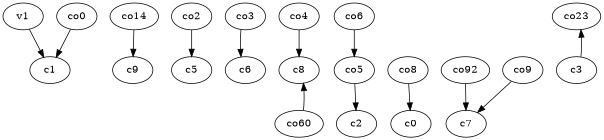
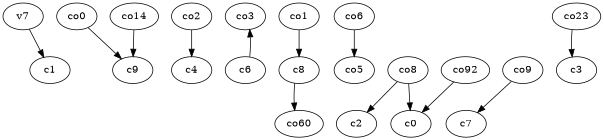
(23, 16) -> (23, 16)
(299, 16) -> (299, 16)
(240, 39) -> (250, 47)
(65, 40) -> (102, 41)
(582, 47) -> (572, 40)
(192, 70) -> (192, 70)
(355, 93) -> (385, 94)
(466, 93) -> (441, 94)
(304, 101) -> (294, 93)
